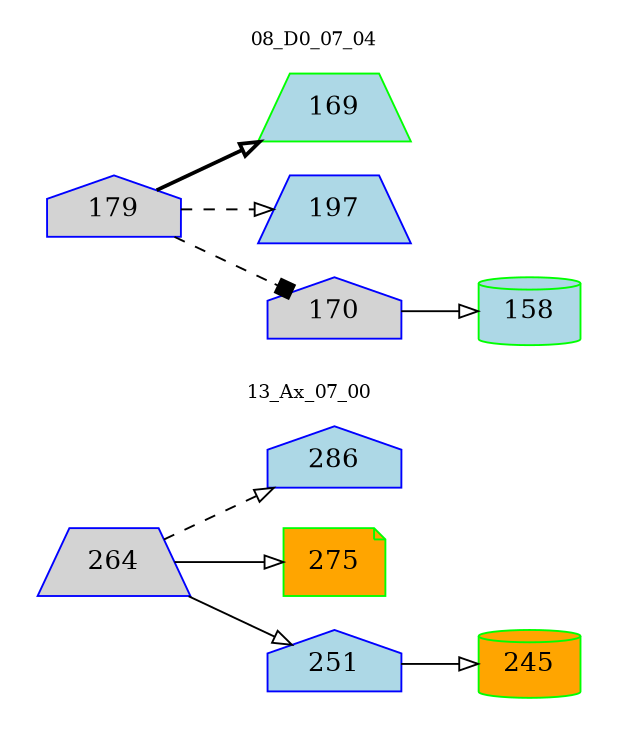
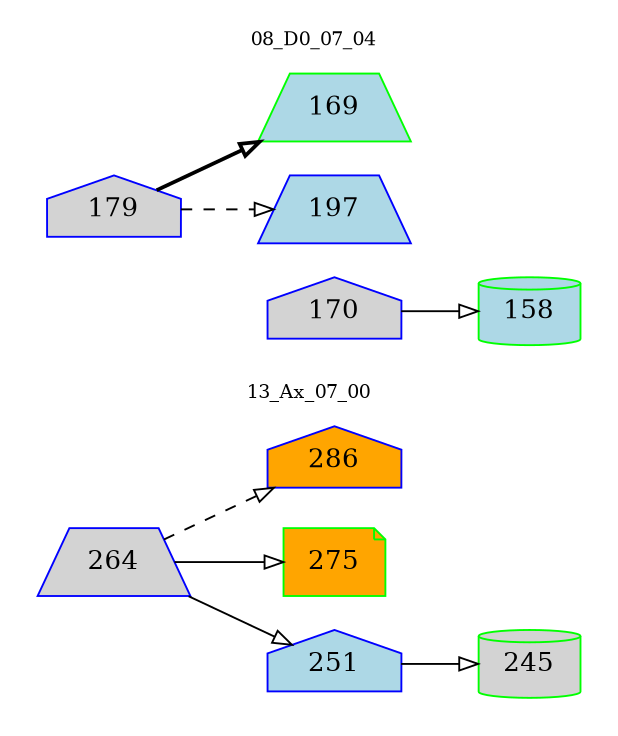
(224, 260) -> none
(334, 460) -> (334, 460)
(530, 664) -> (530, 664)
